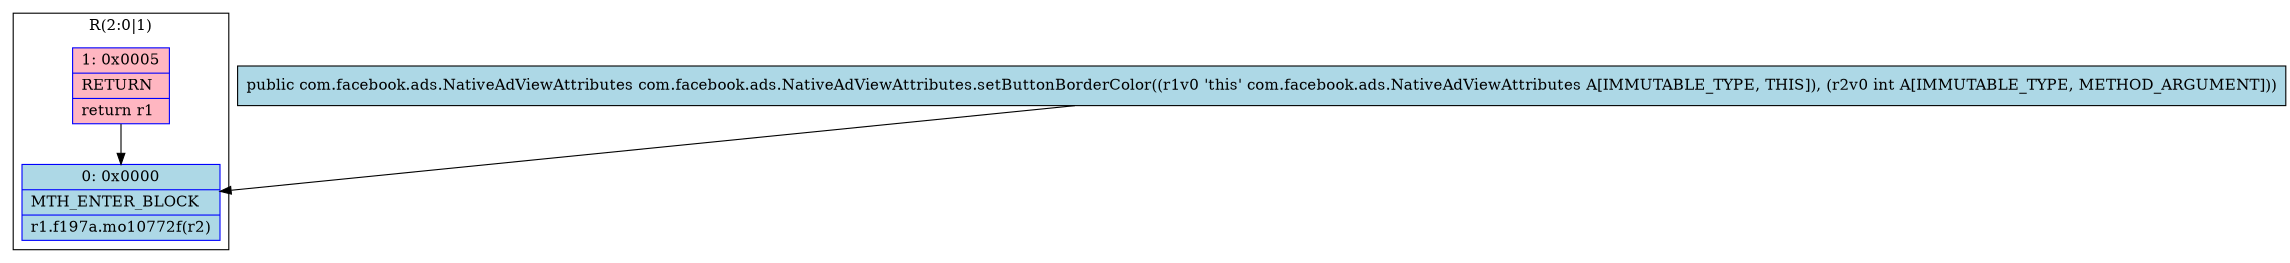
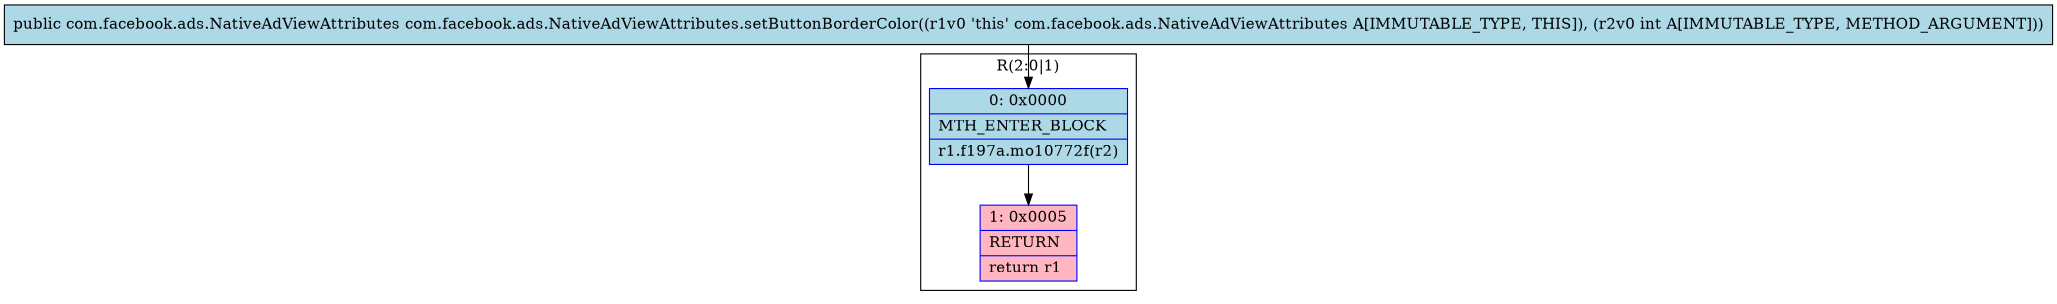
(121, 139) -> (1028, 179)
